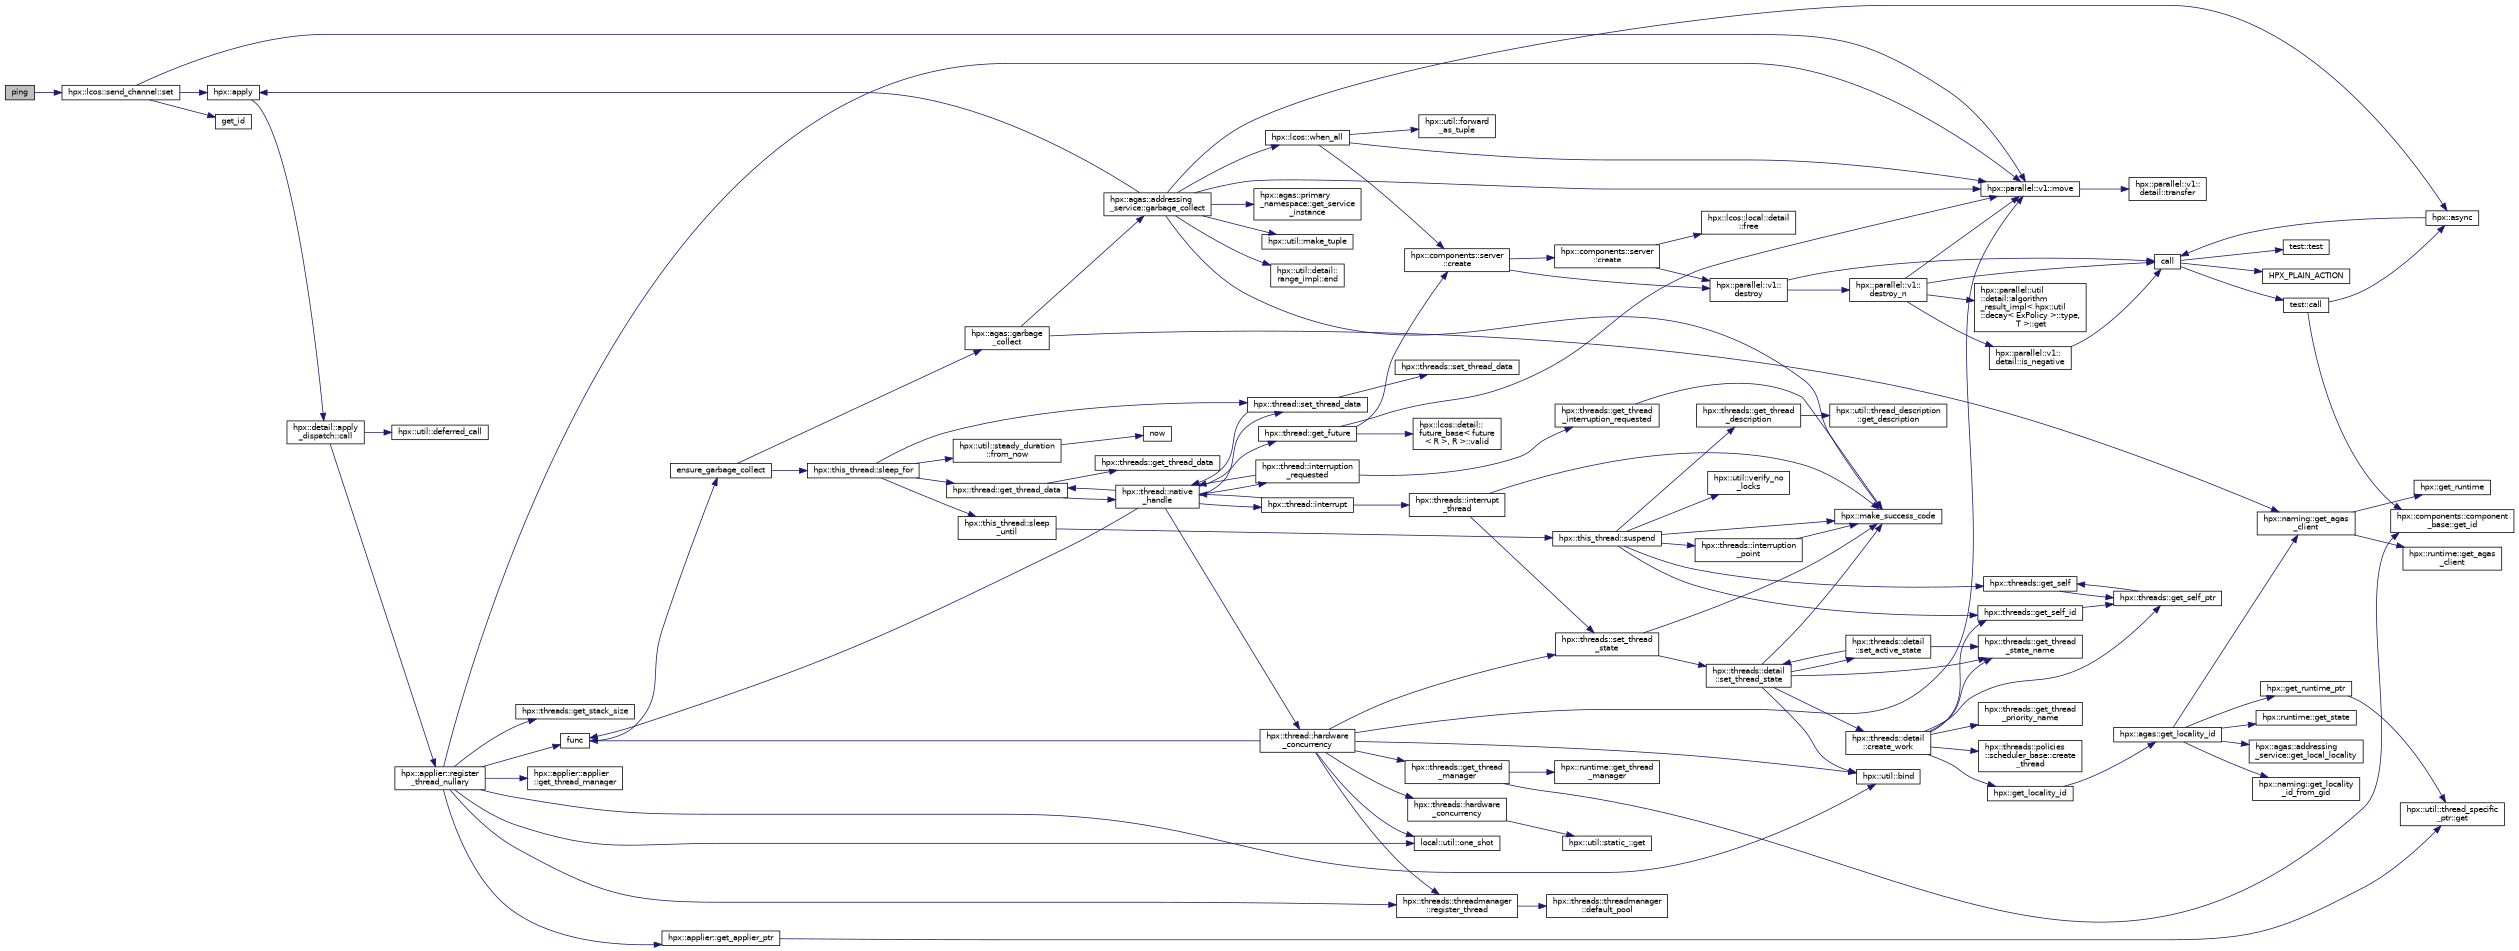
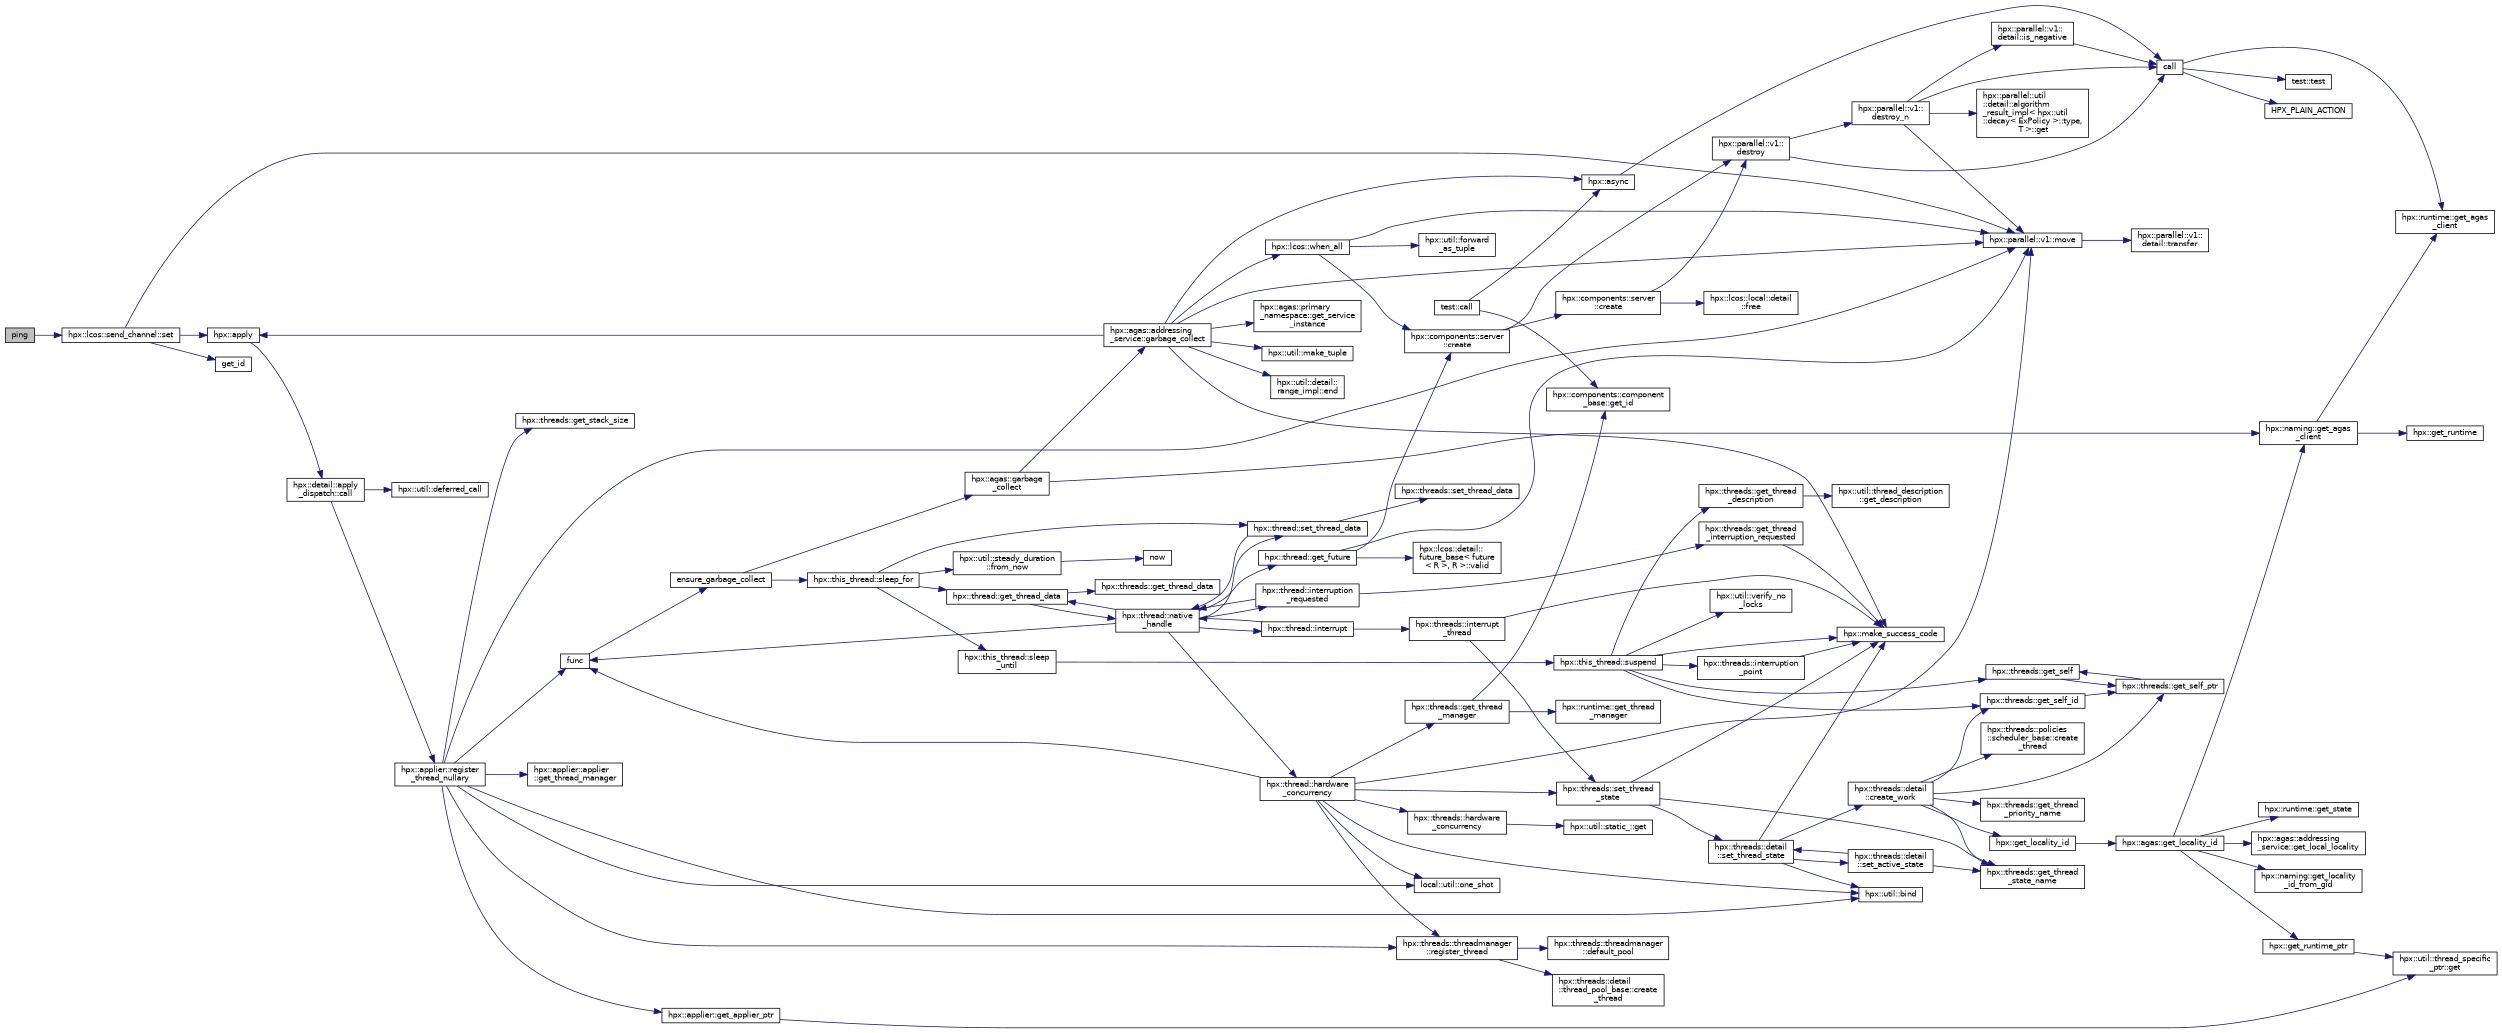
(2228, 284) -> (2353, 61)
(1885, 672) -> (1819, 818)
none -> (1608, 990)
